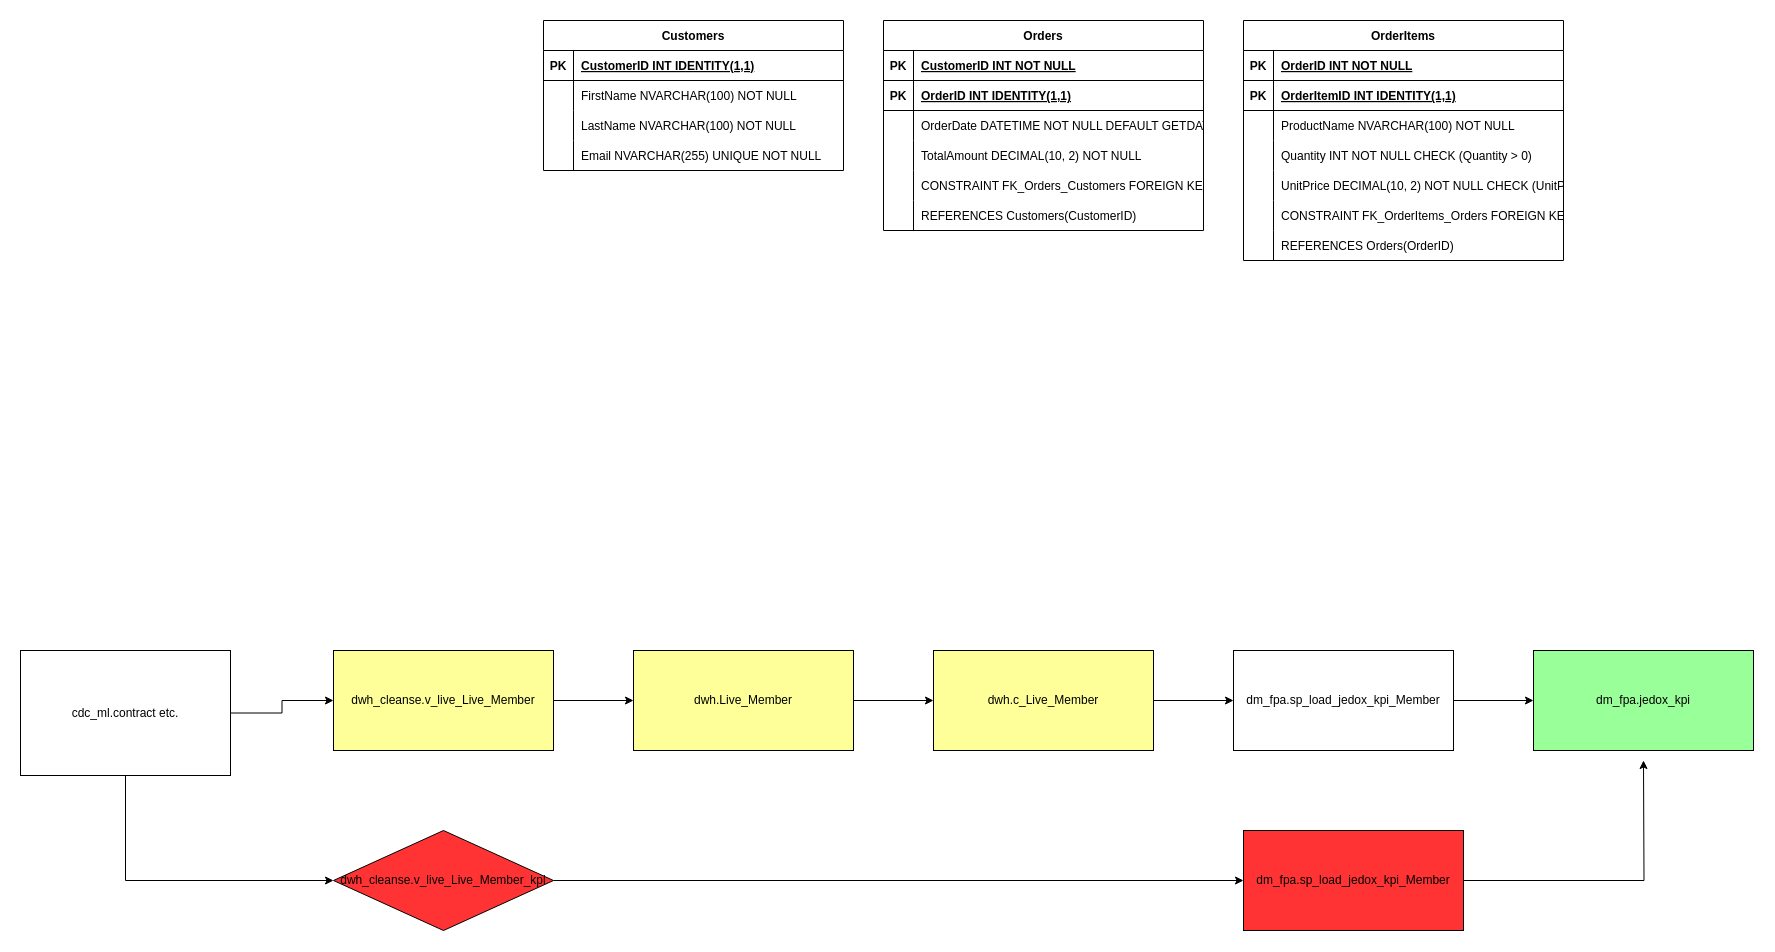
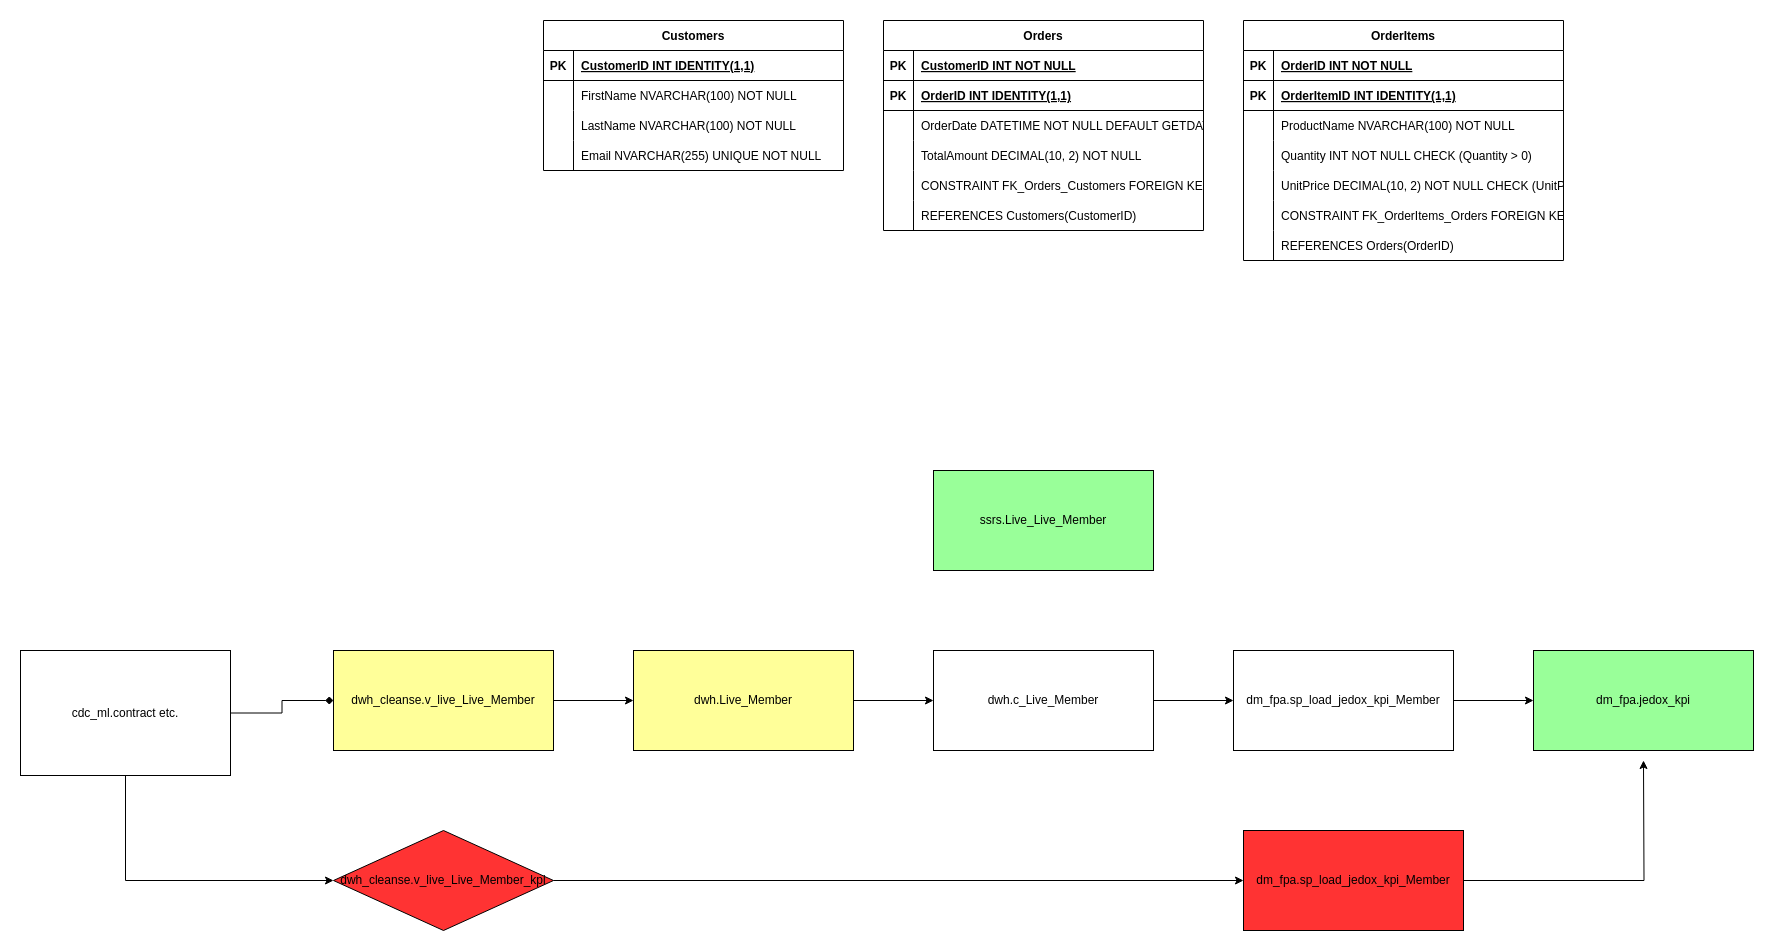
none -> (1044, 521)
(325, 701) -> (325, 701)
(1044, 701) -> (1044, 701)
